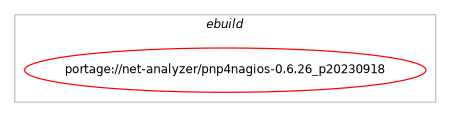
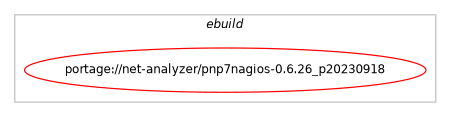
(225, 70) -> (225, 70)
